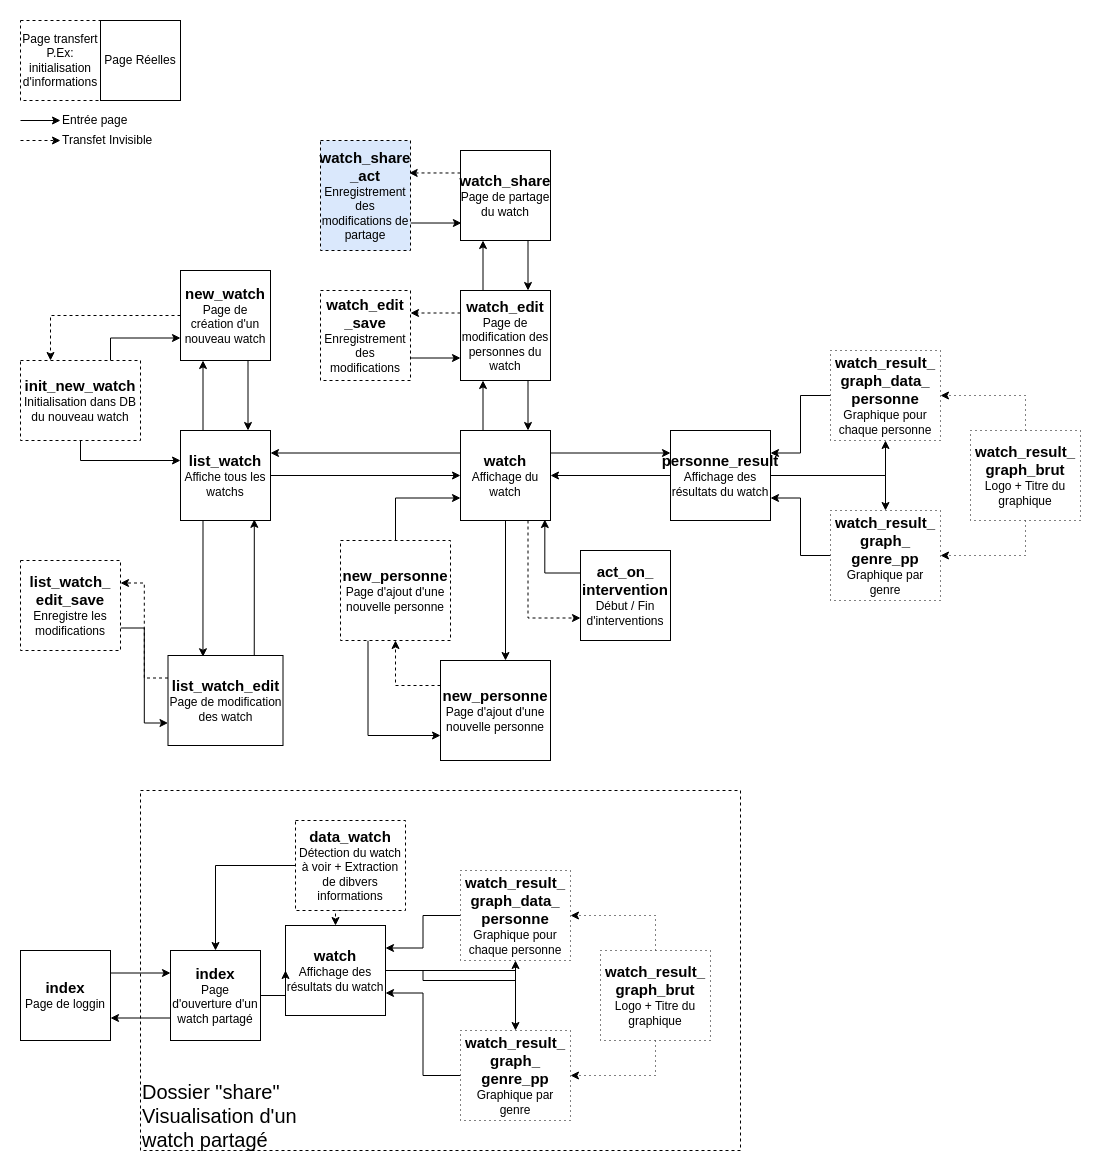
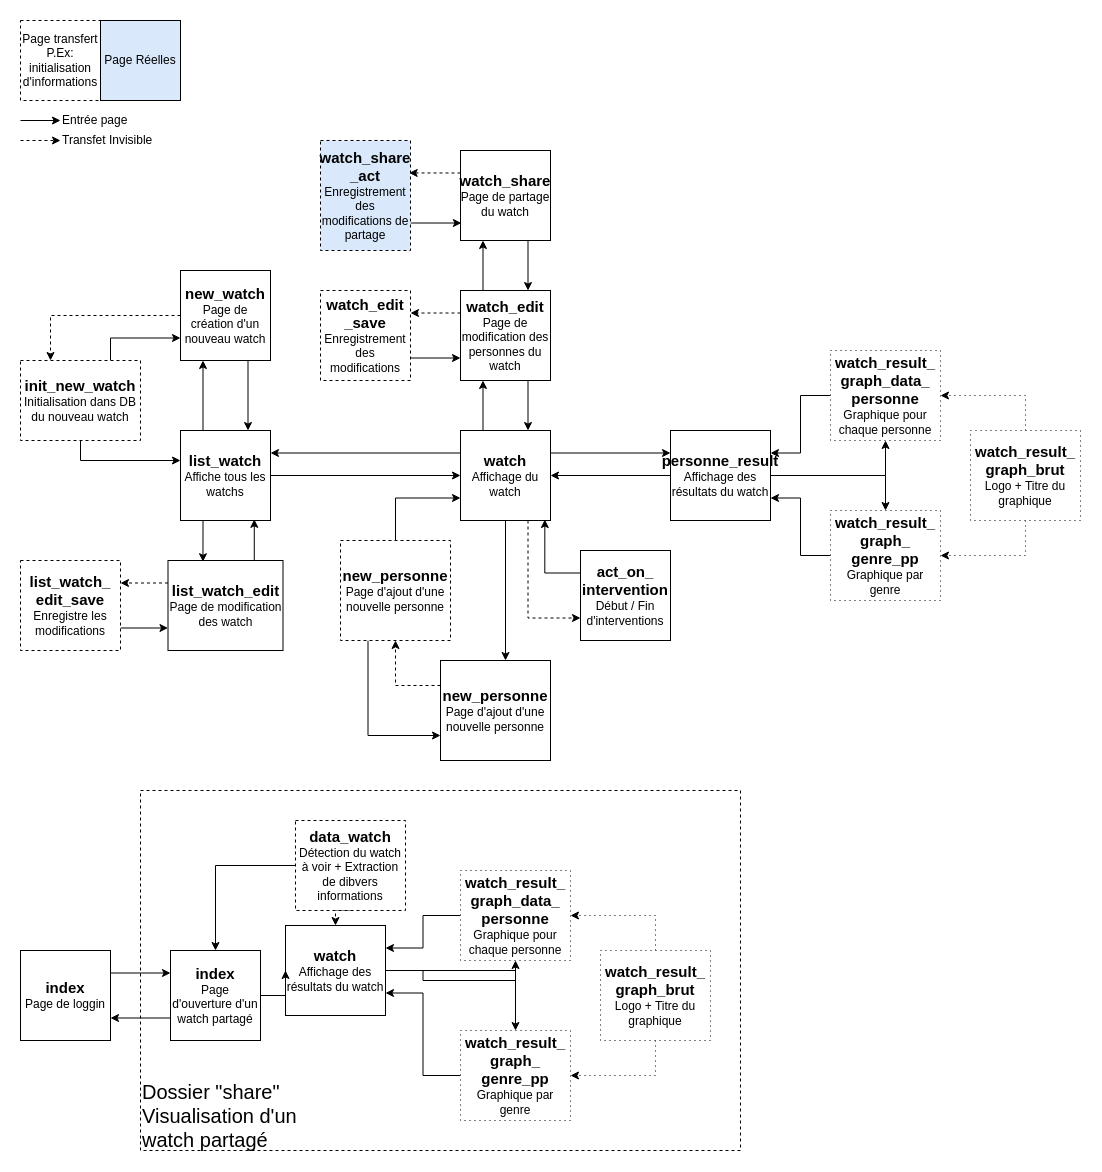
(141, 61) -> (141, 61)
(226, 701) -> (226, 606)
